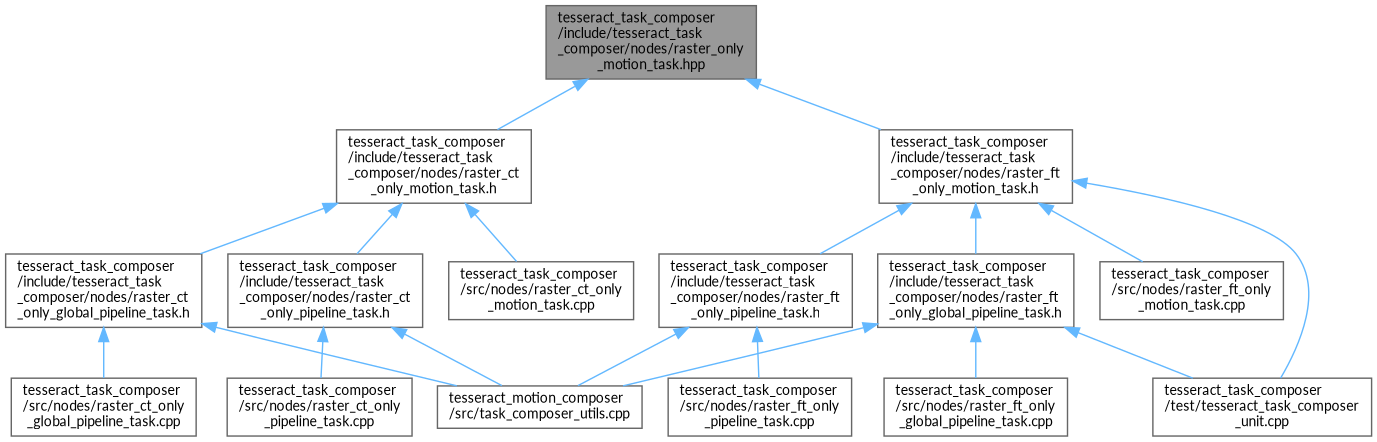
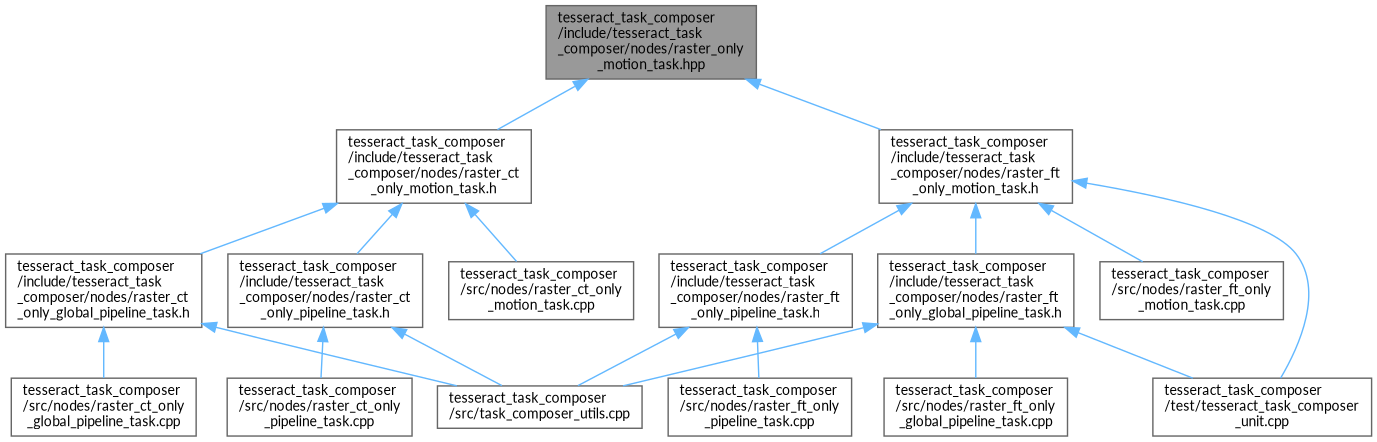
(540, 407) -> (540, 407)
